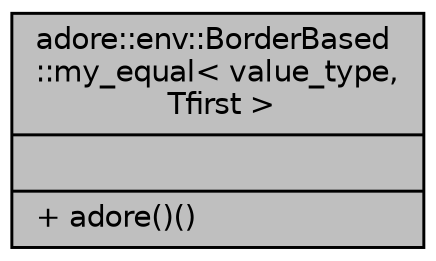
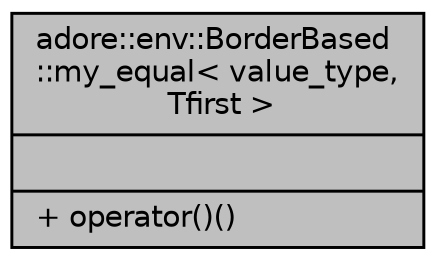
(117, 218) -> (136, 218)
